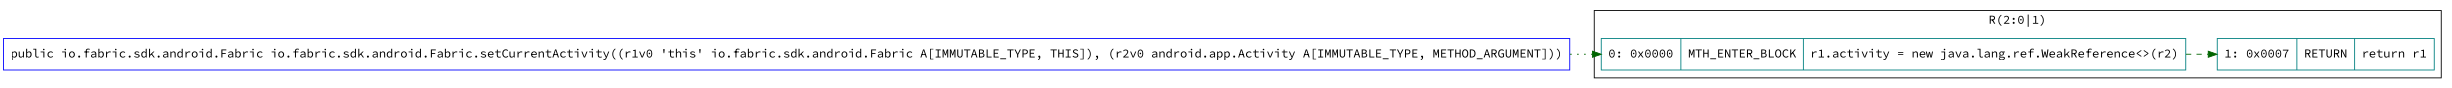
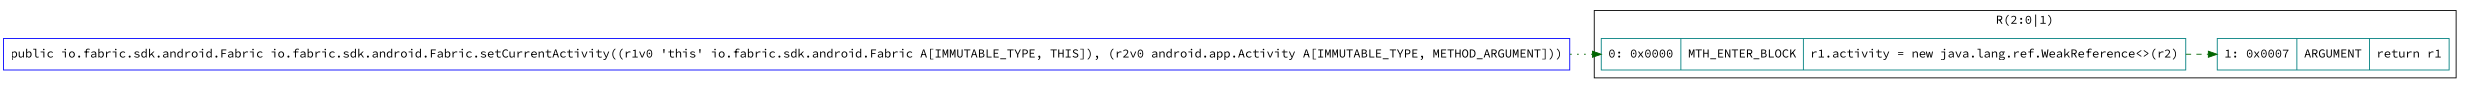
(2326, 54) -> (2333, 54)
